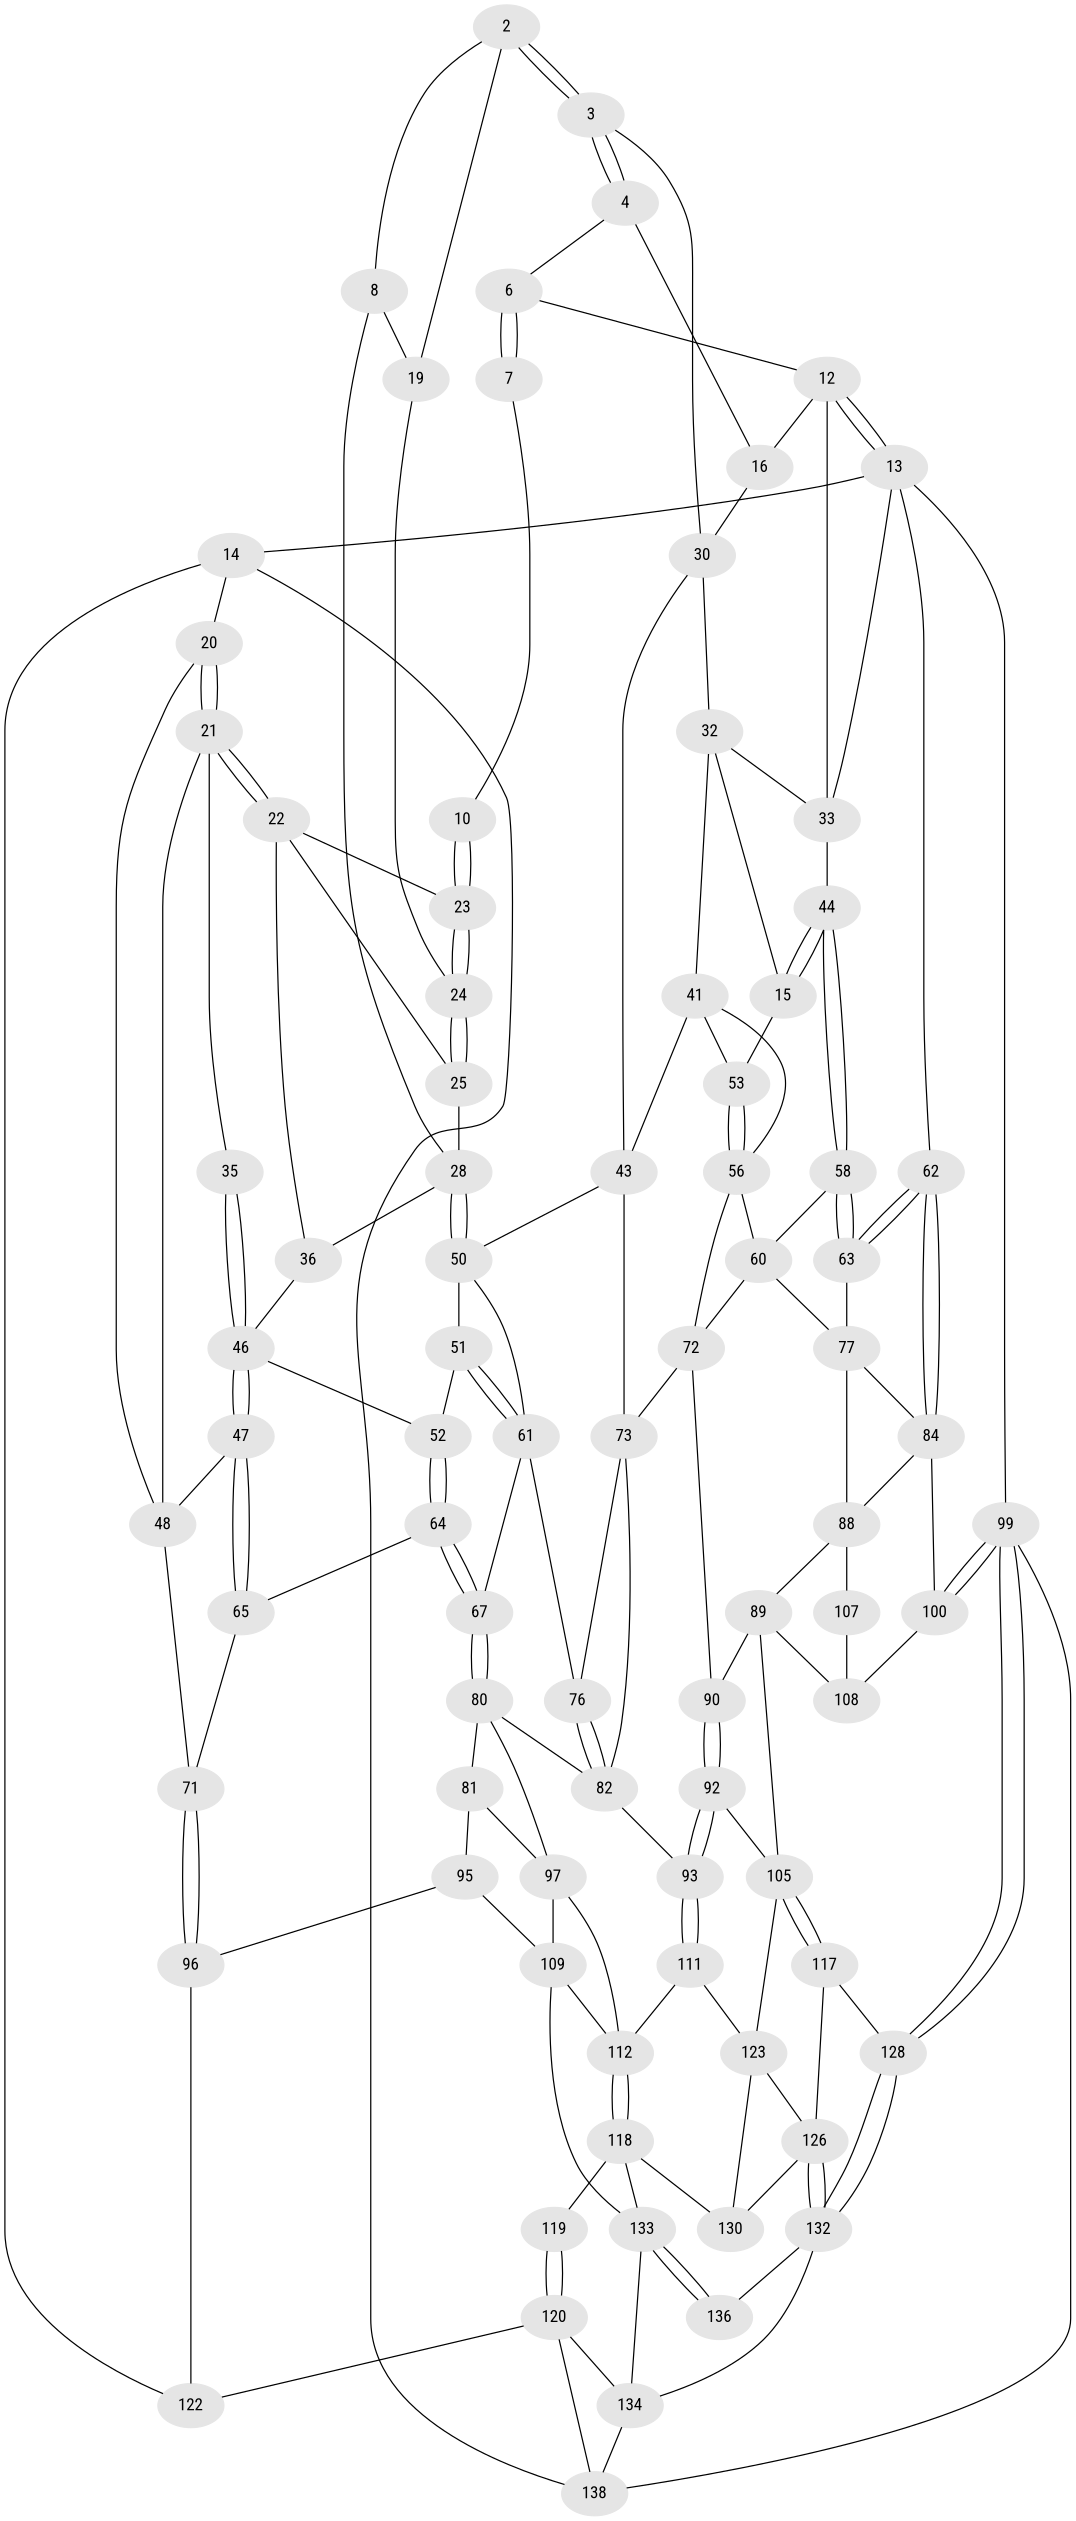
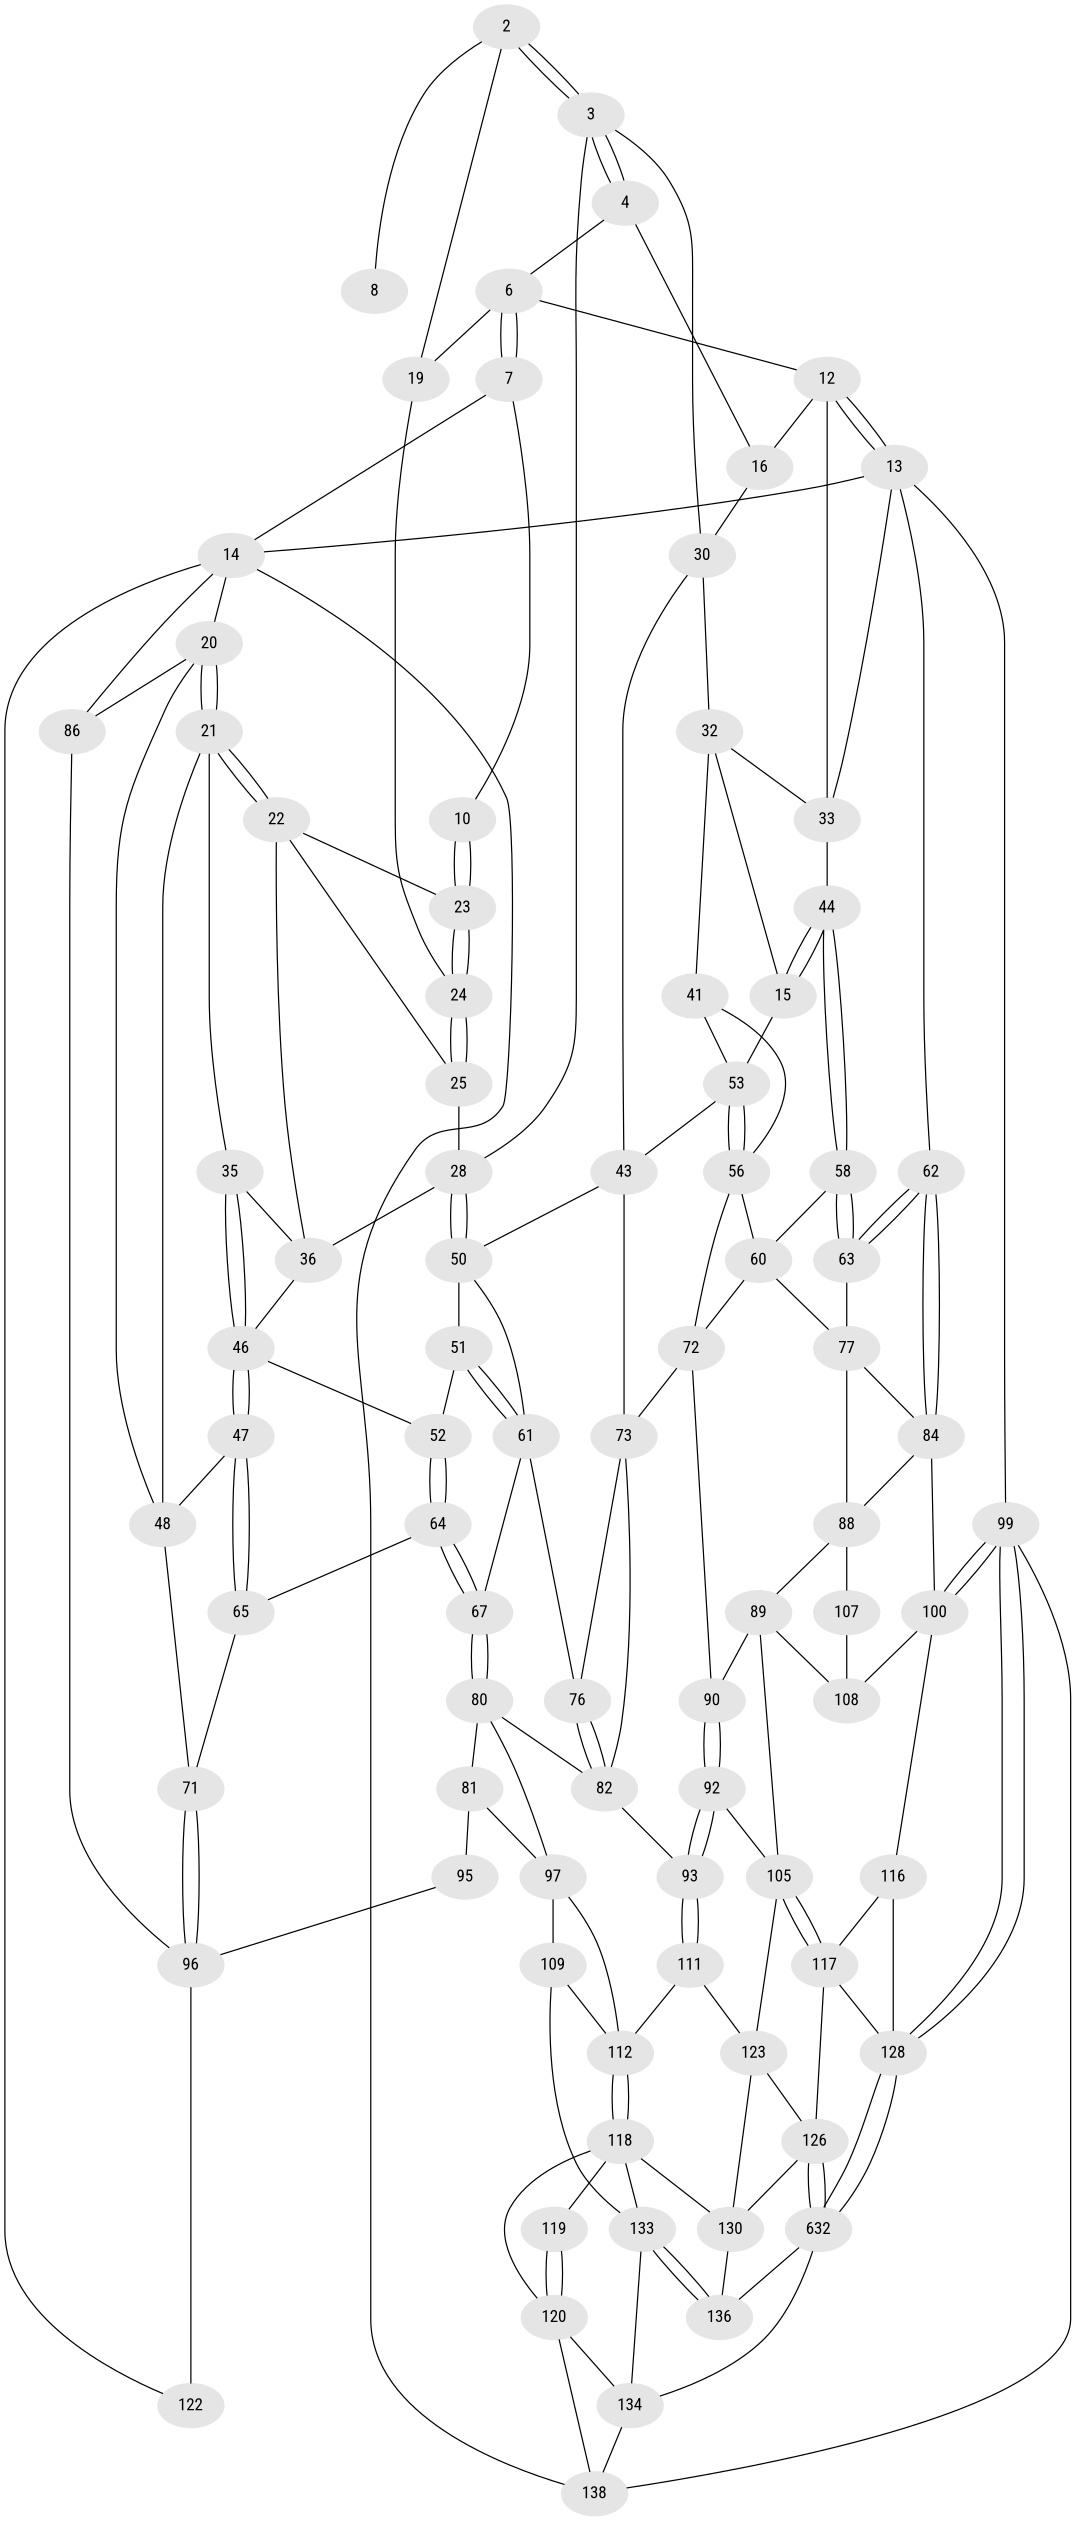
(395, 335) -> (462, 335)
none -> (370, 467)
none -> (72, 732)
(344, 741) -> (576, 665)
(659, 1084) -> (680, 1128)
none -> (269, 1216)
none -> (893, 1877)
(509, 1921) -> none
(819, 2229) -> (819, 2229)
none -> (725, 2273)
(373, 2362) -> (510, 2208)
